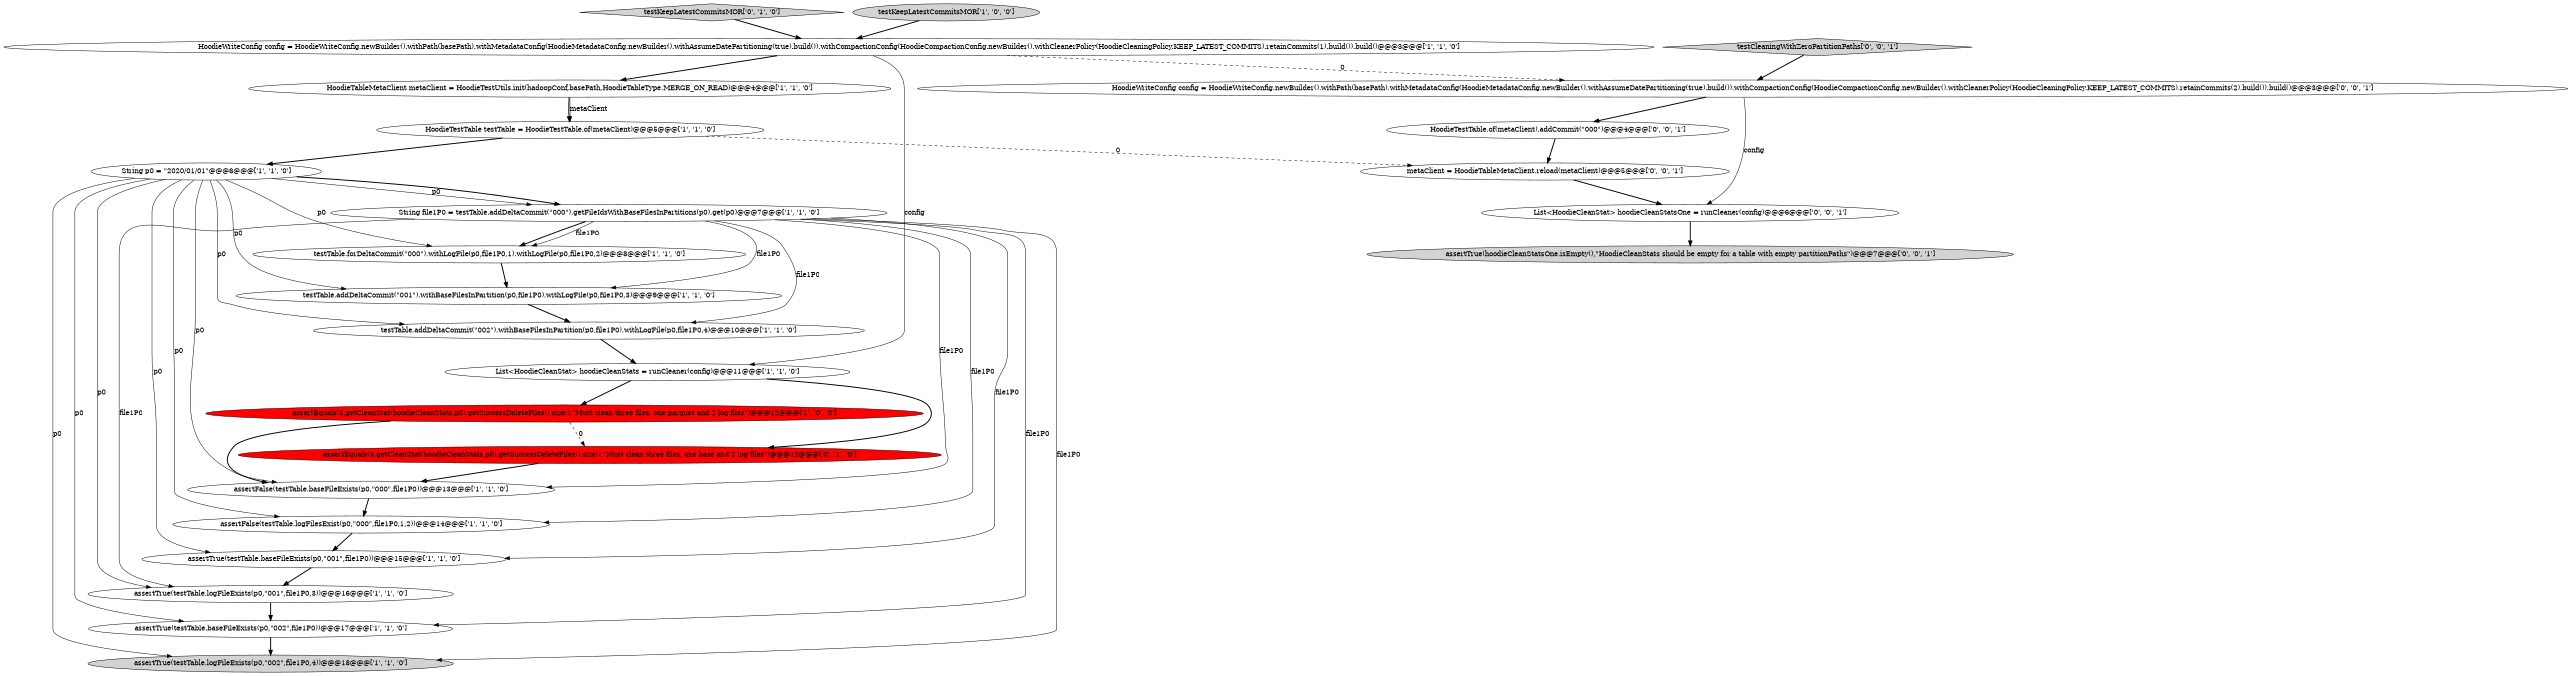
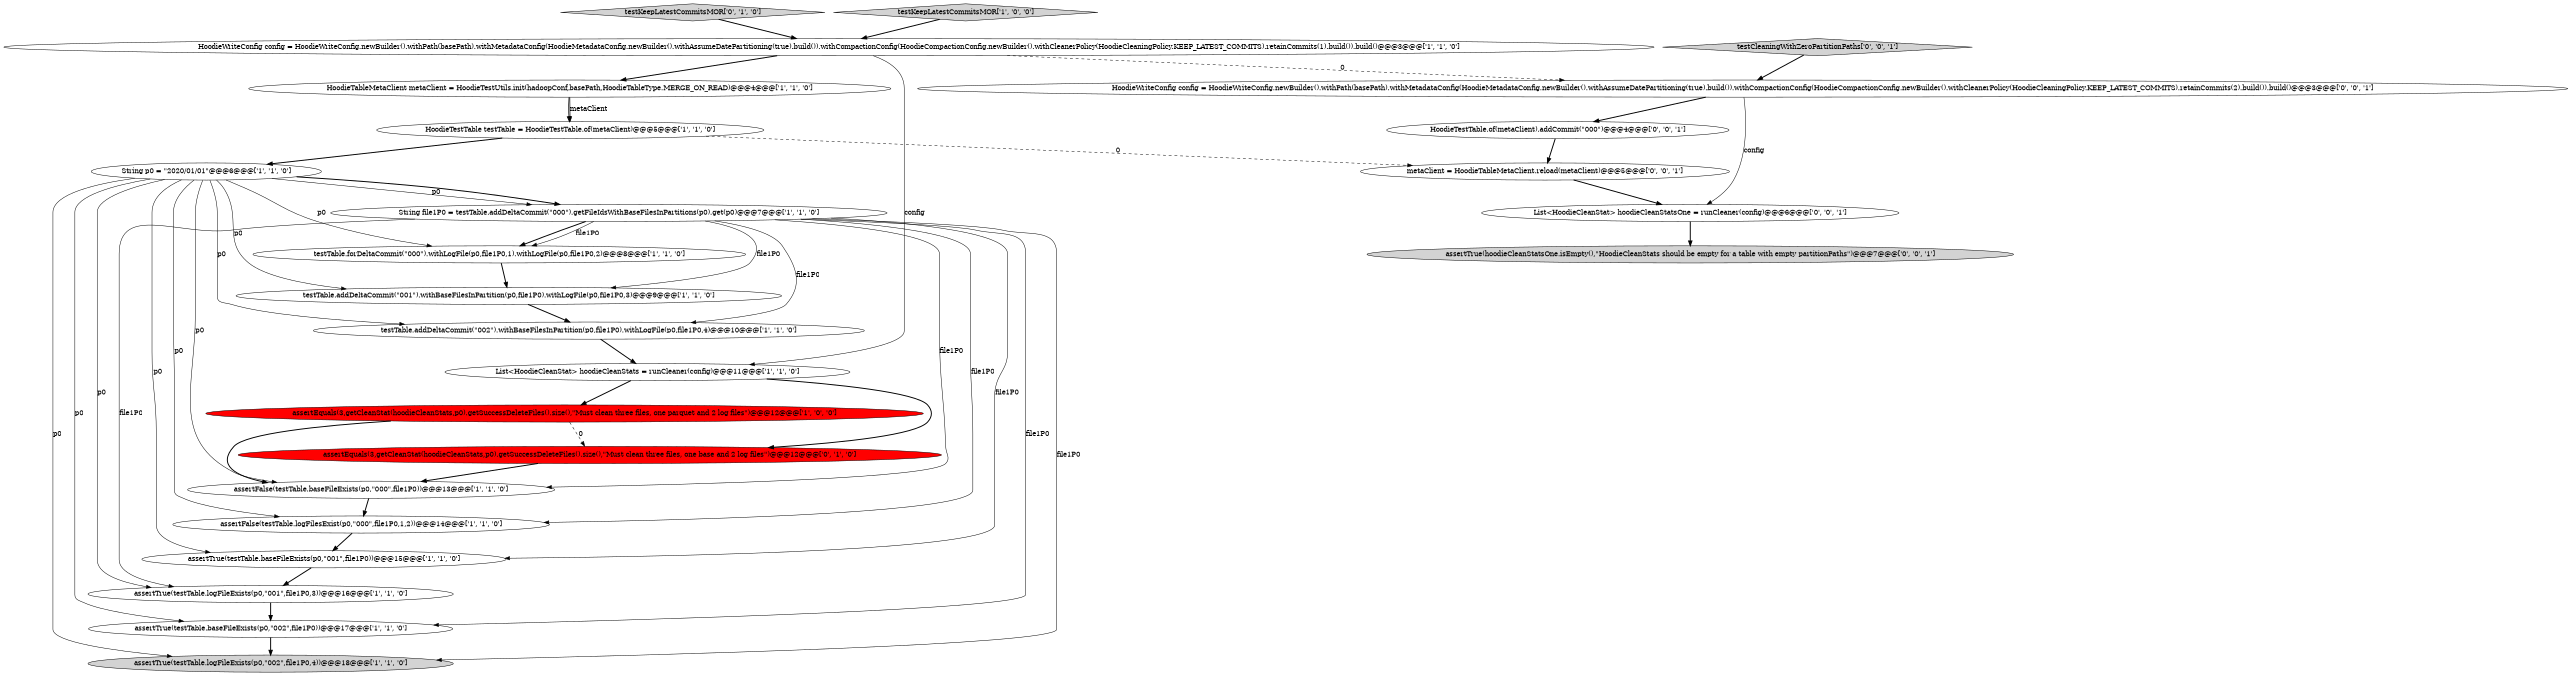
(946, 12) -> (966, 12)
